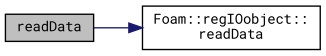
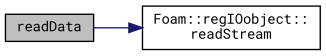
(231, 28) -> (231, 28)
